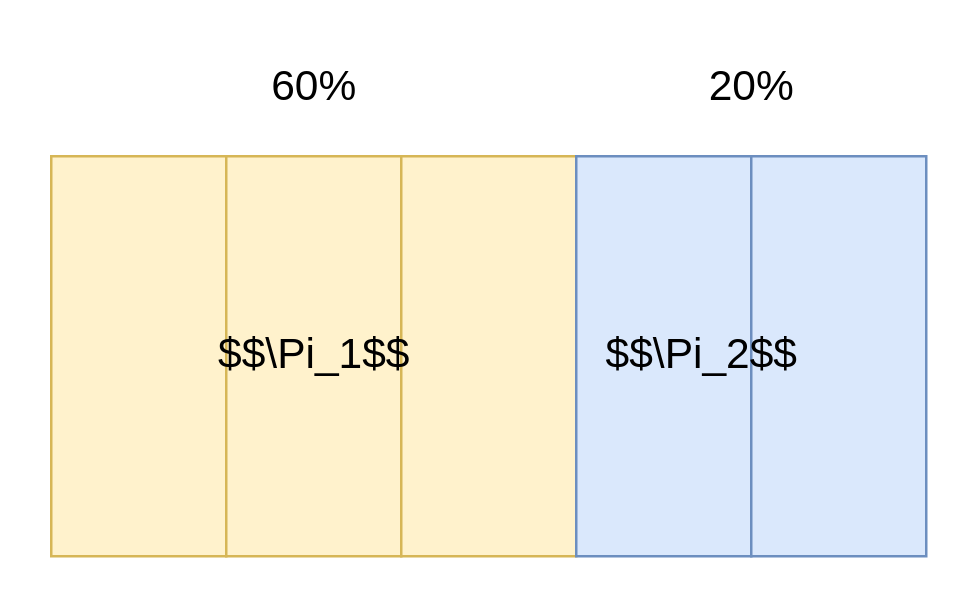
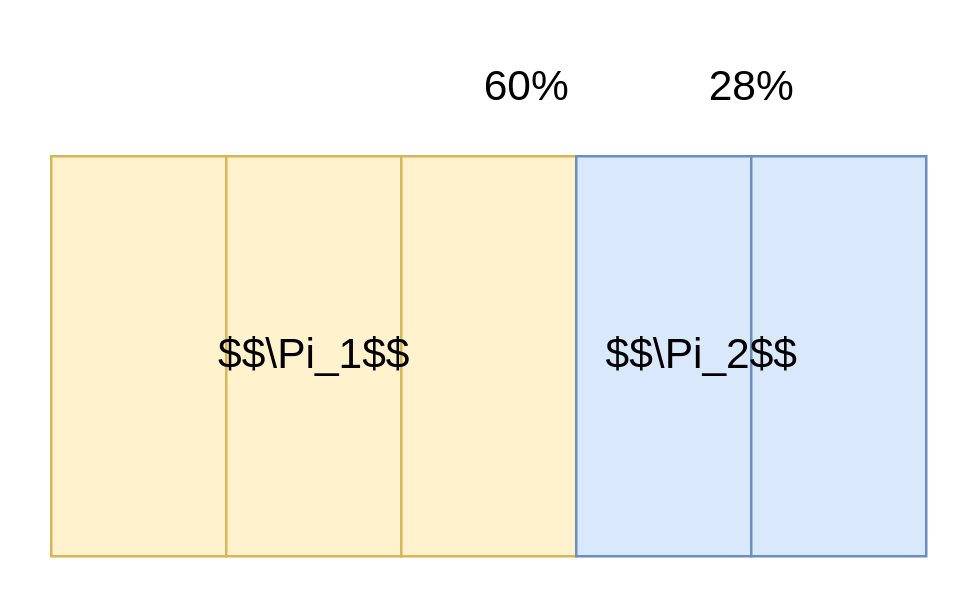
(314, 89) -> (526, 89)
(753, 89) -> (753, 89)
